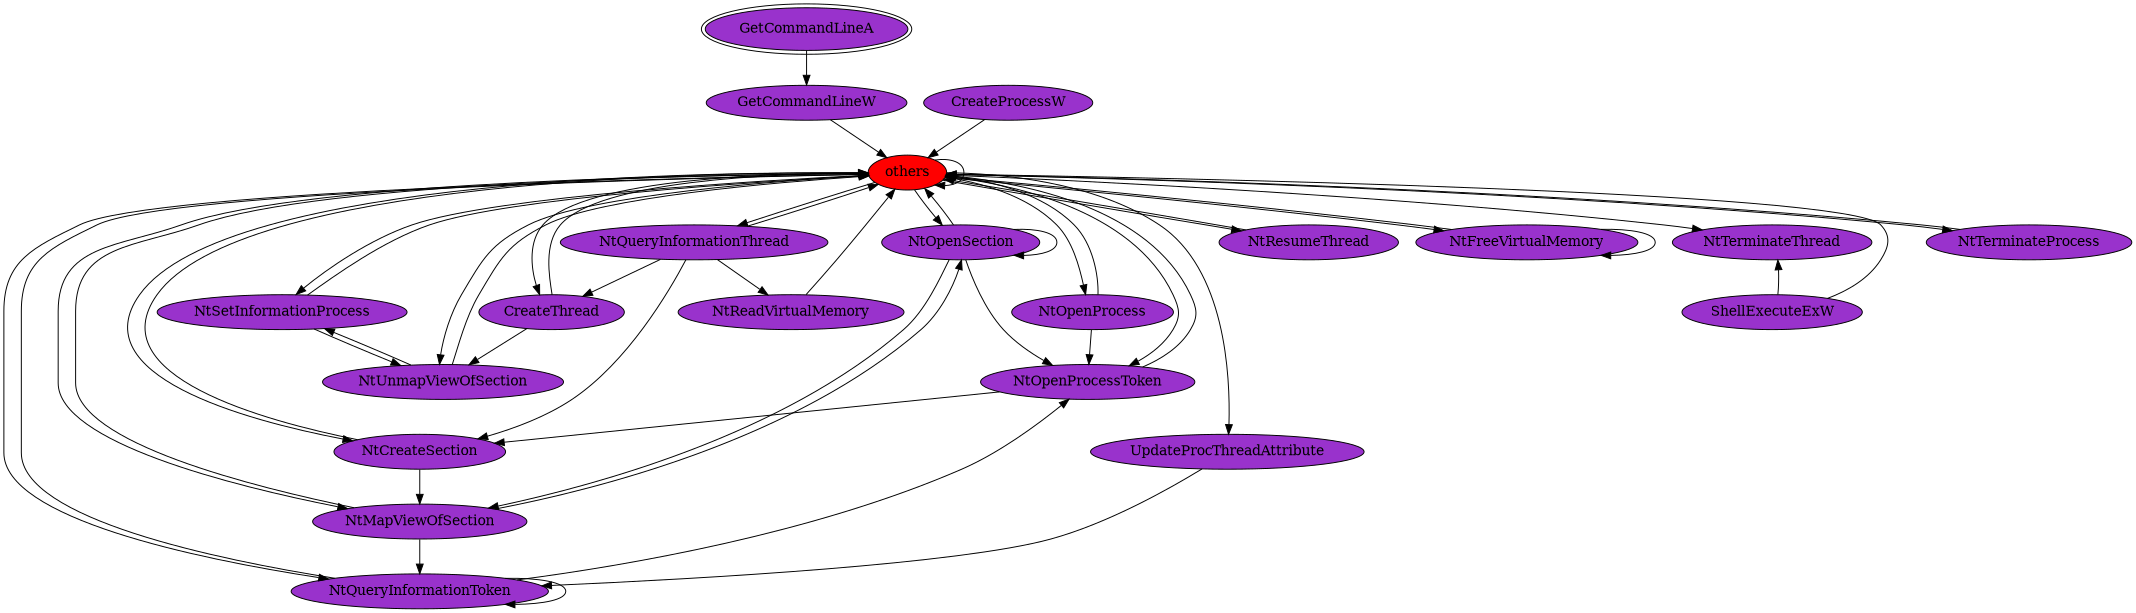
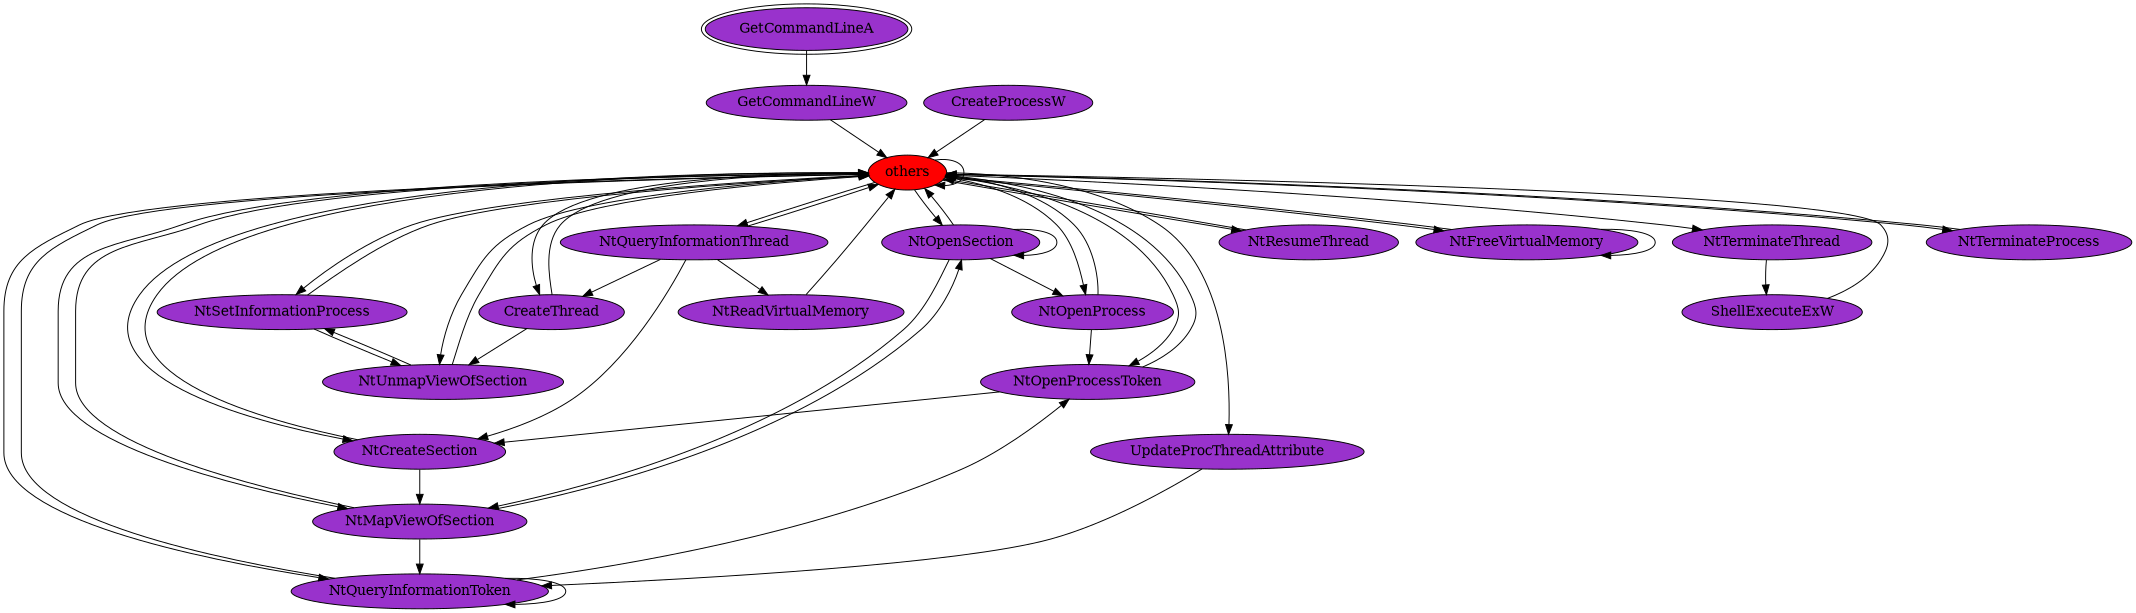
(1779, 282) -> (1766, 272)
(994, 318) -> (1022, 275)
